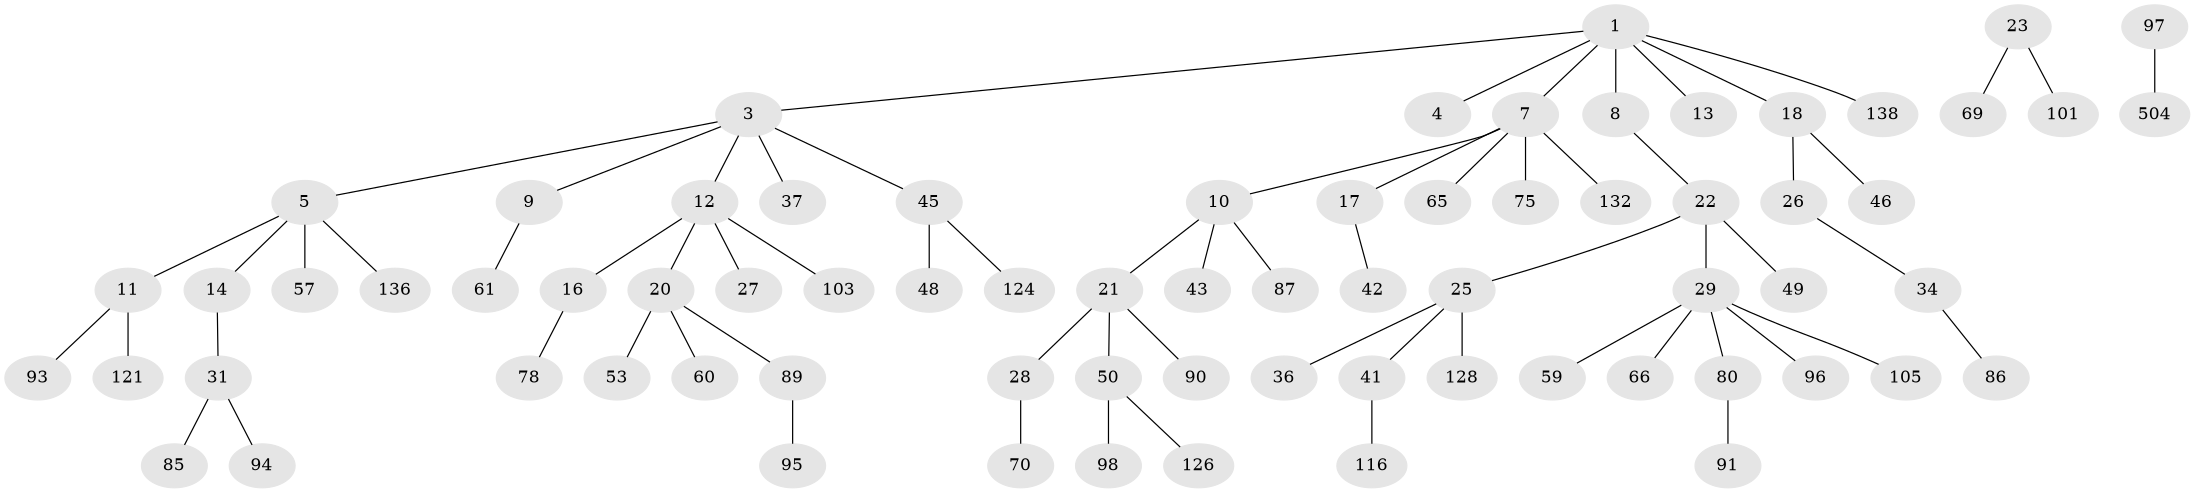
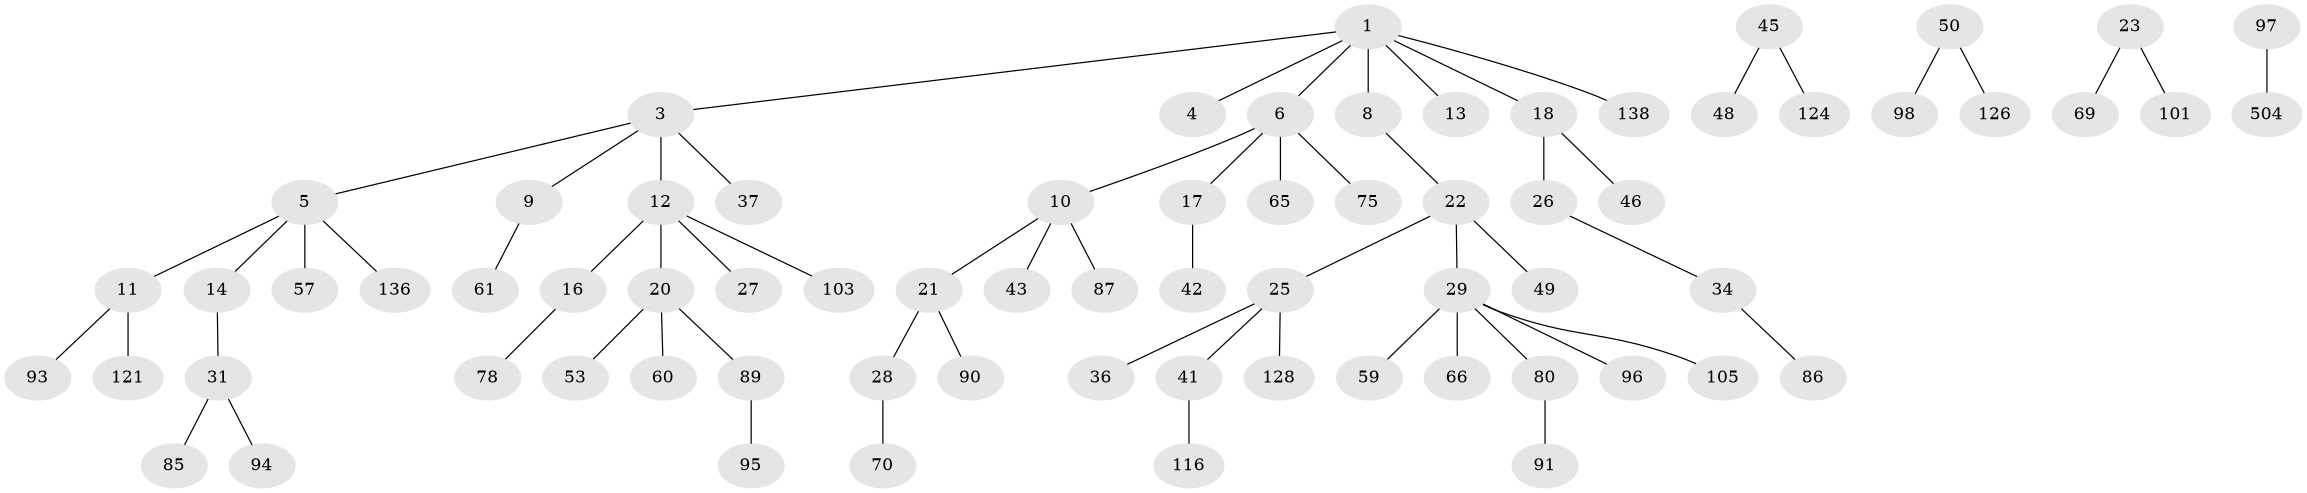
(1526, 115) -> (1280, 115)
(839, 159) -> none
(1616, 202) -> none
(1109, 334) -> none
